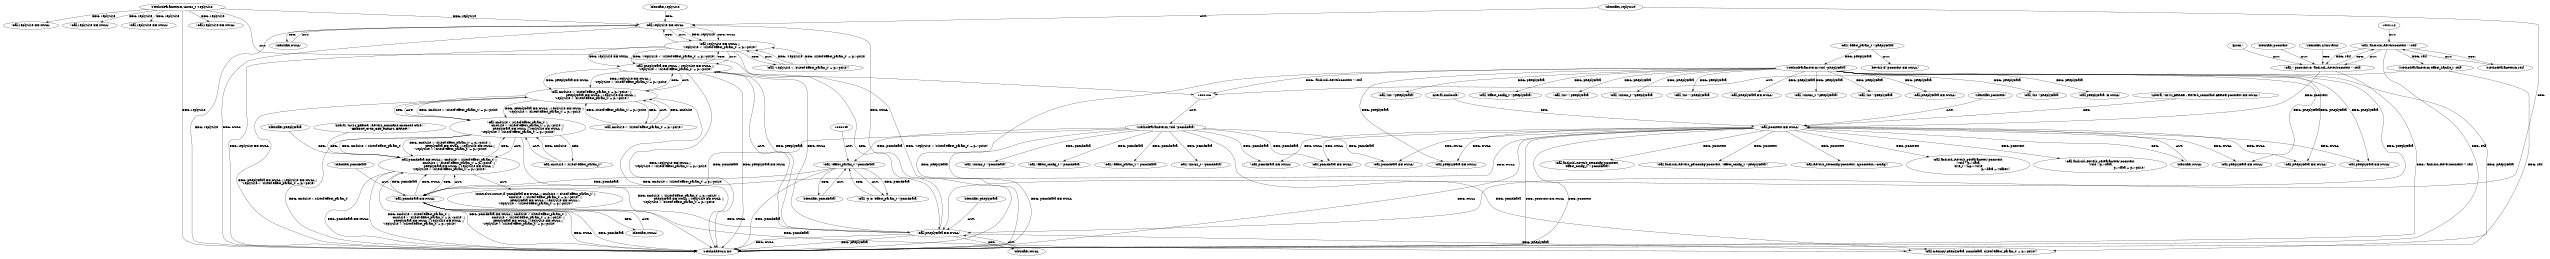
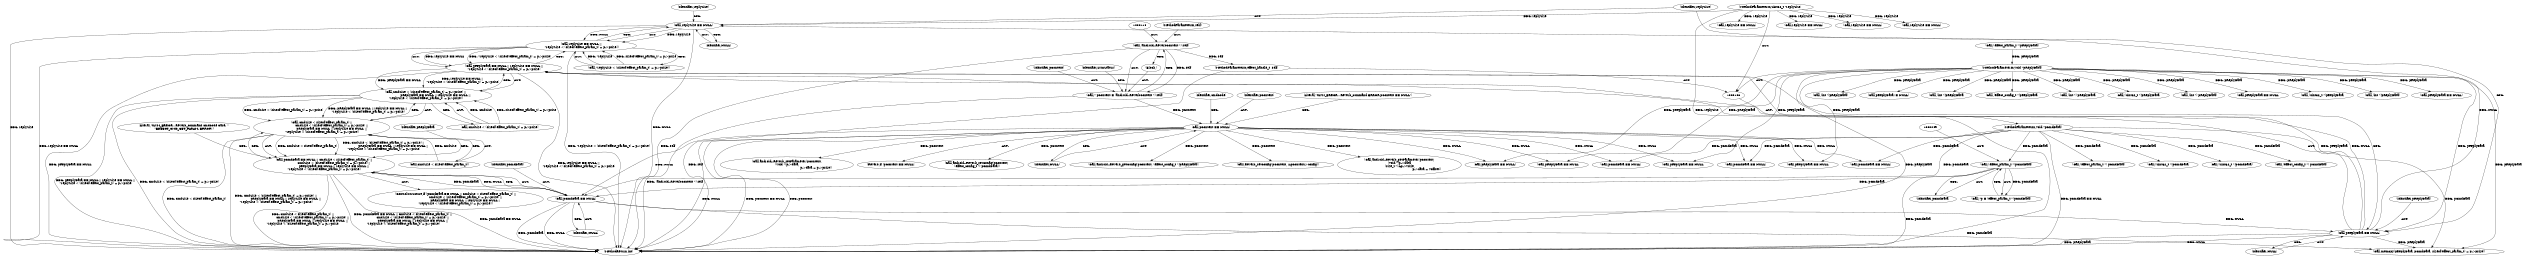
(2452, 55) -> (1157, 56)
(1880, 56) -> (1043, 137)
(1334, 81) -> (1760, 81)
(1445, 95) -> (1211, 95)
